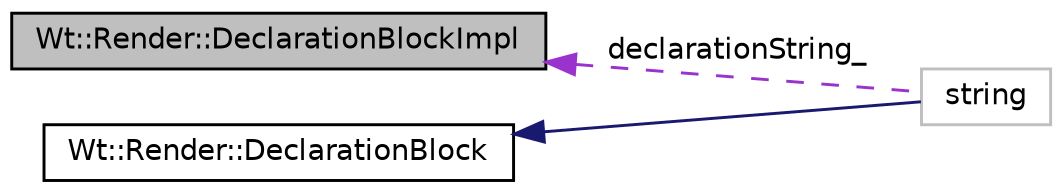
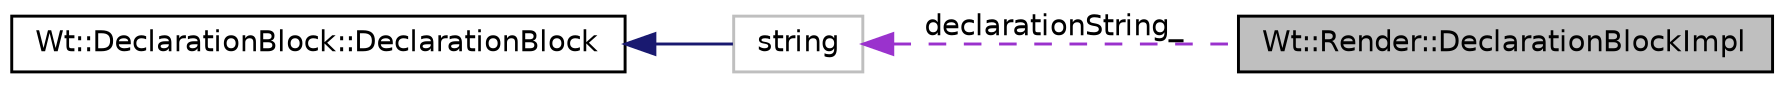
(748, 78) -> (1066, 44)
(279, 153) -> (318, 44)
